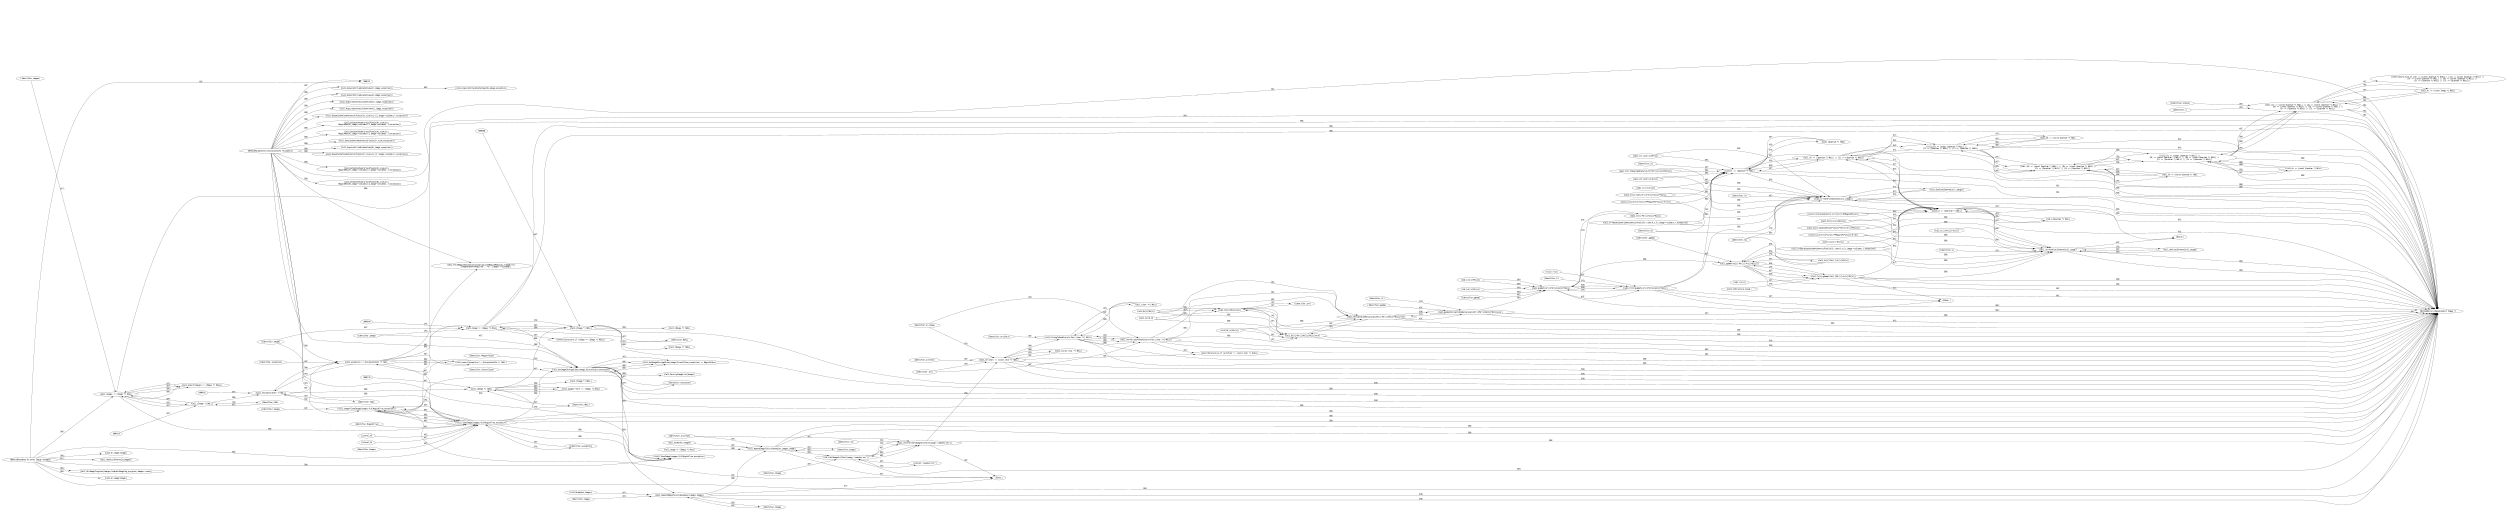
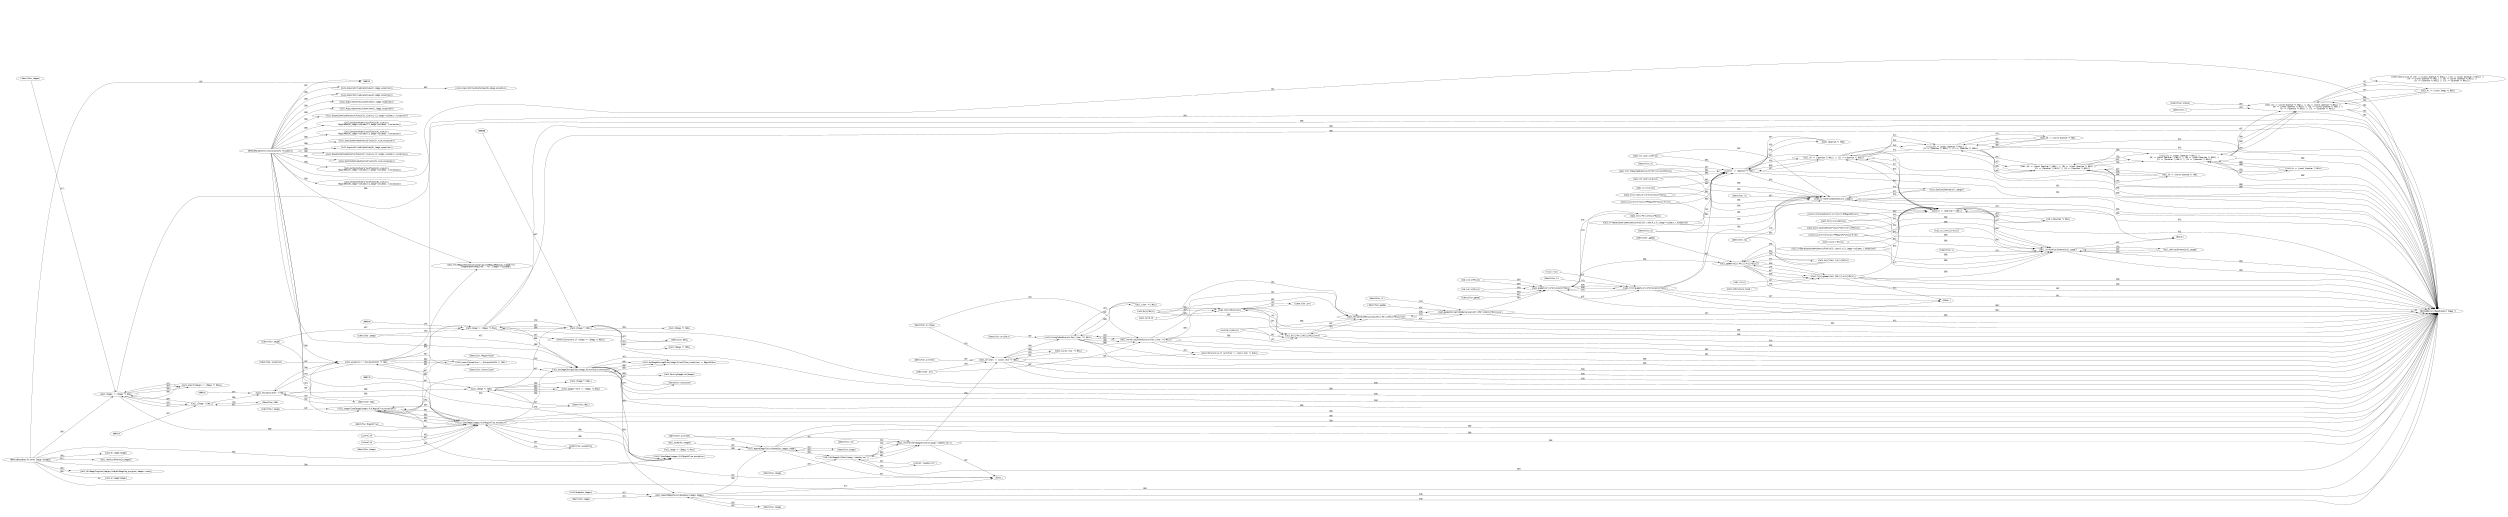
none -> (367, 161)
(1220, 323) -> none
